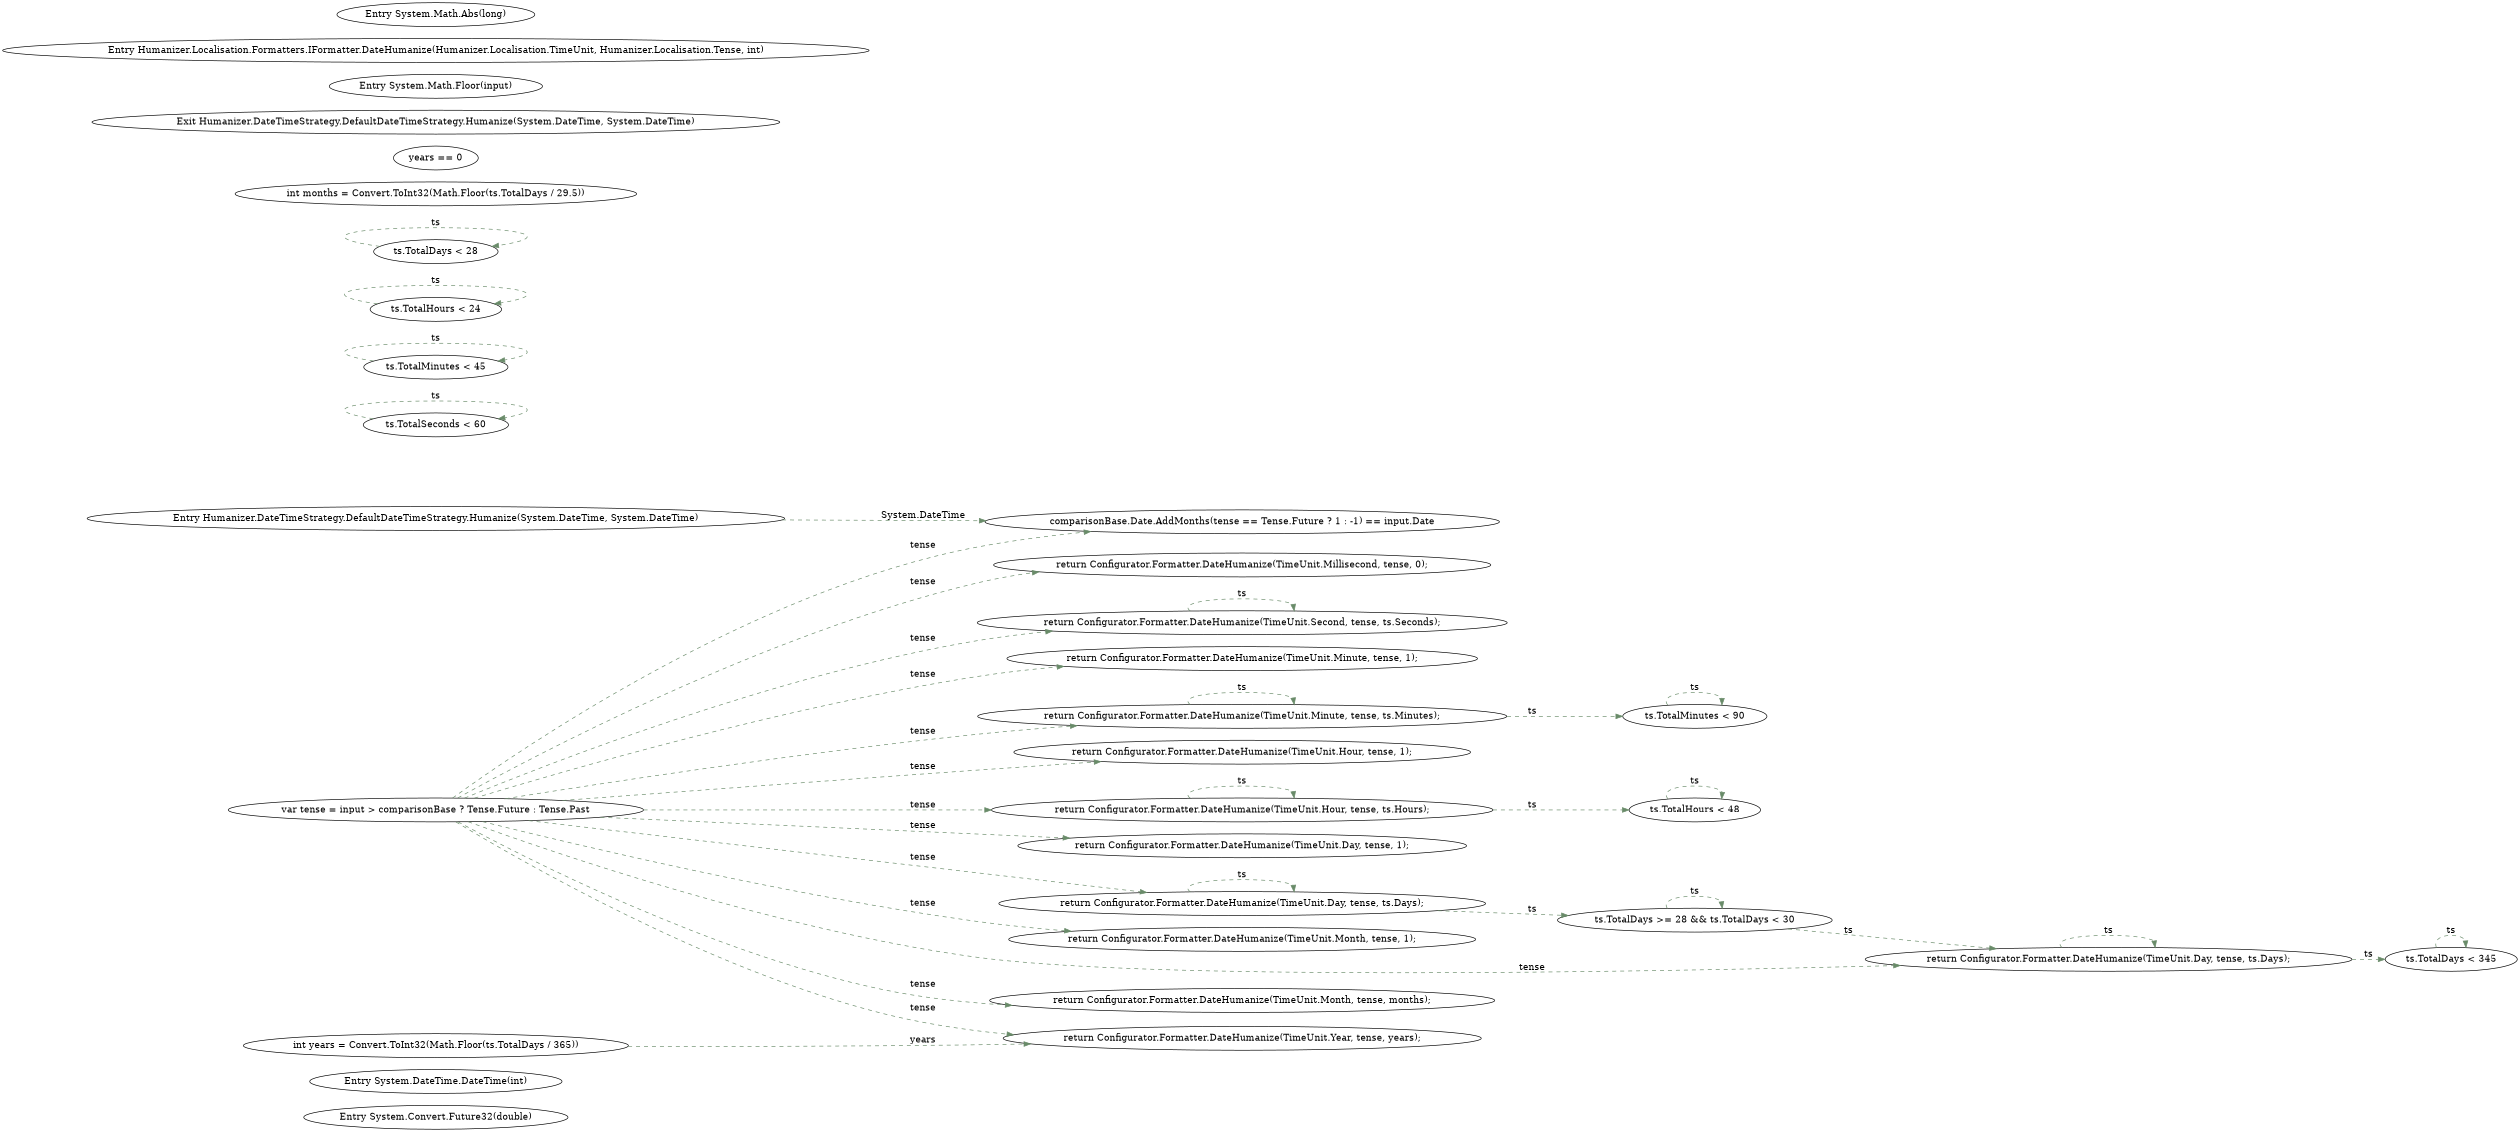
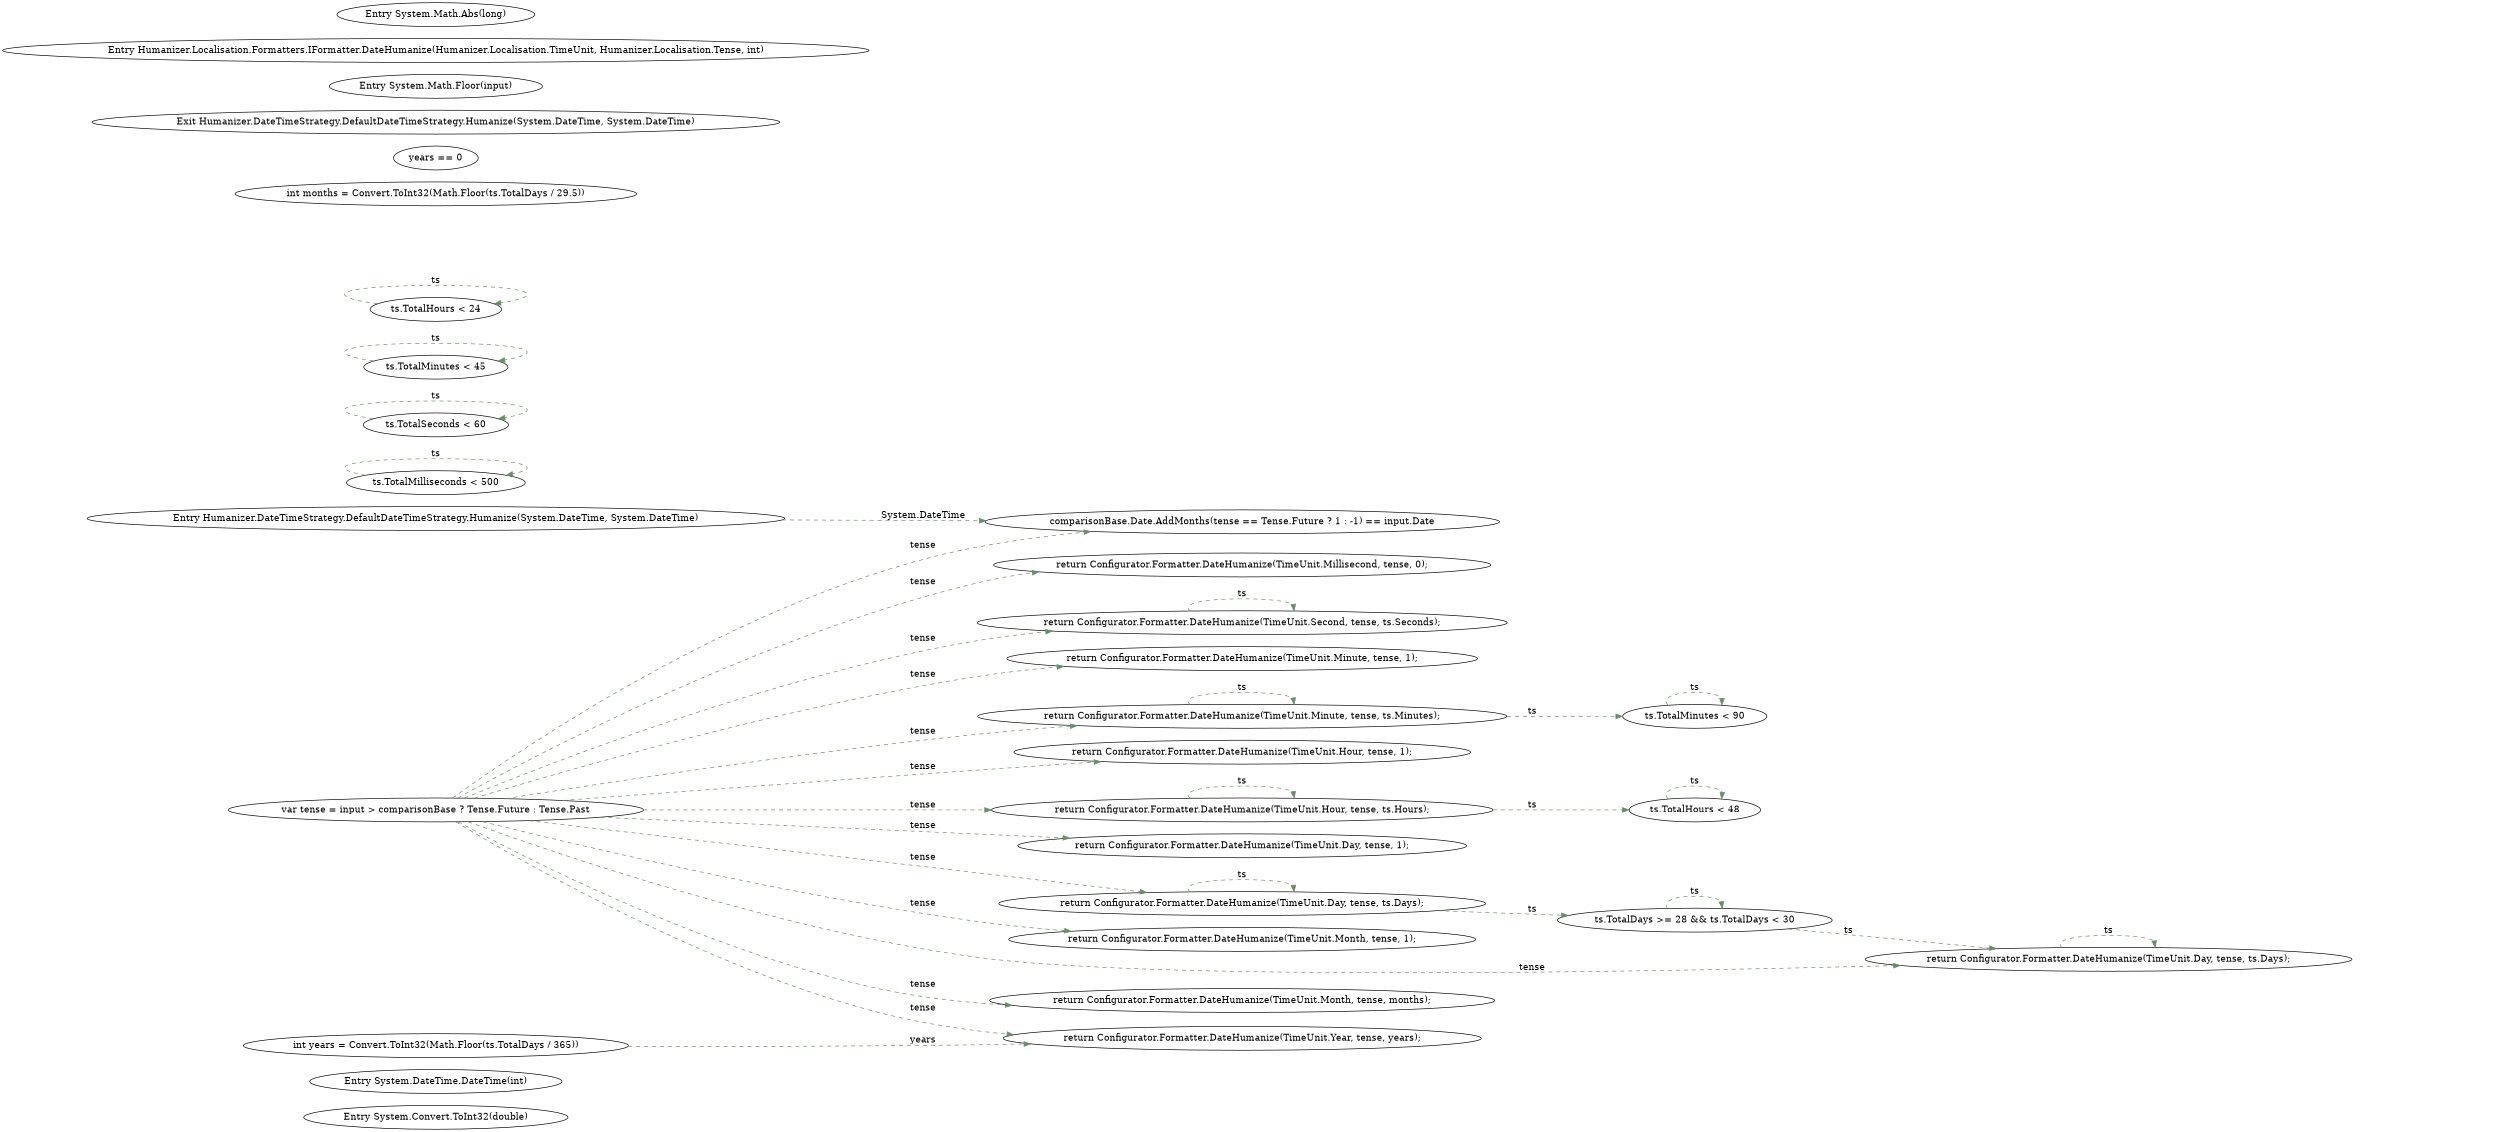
(436, 252) -> none
none -> (436, 483)
(2451, 959) -> none
(436, 1117) -> (436, 1117)
